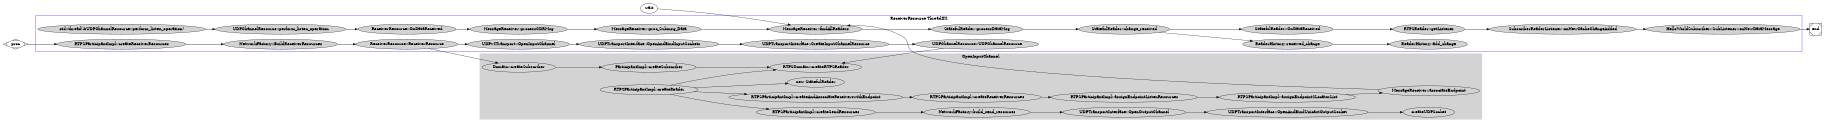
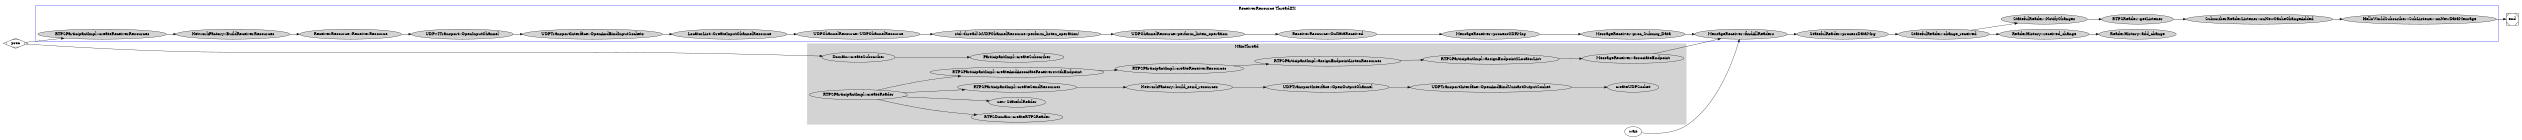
(1288, 29) -> (2044, 19)
(816, 44) -> (730, 34)
(462, 56) -> (423, 52)
(892, 56) -> (925, 34)
(981, 57) -> (1247, 47)
(732, 67) -> none
